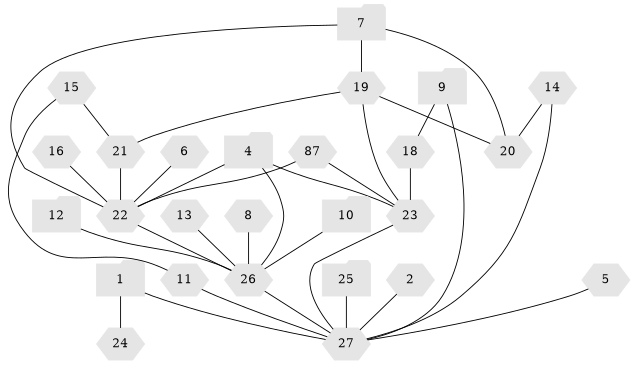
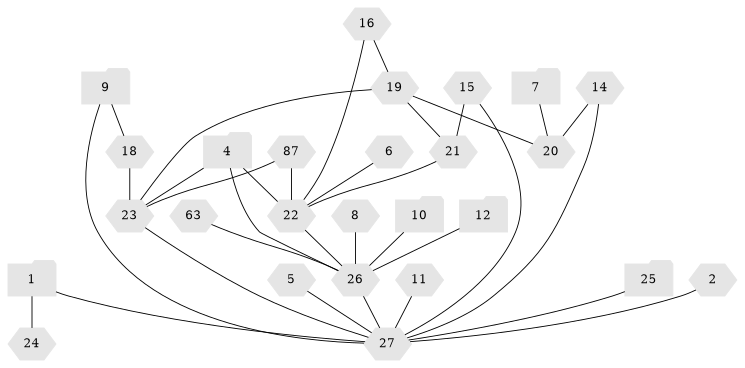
(89, 50) -> none
(361, 56) -> (381, 56)
(185, 216) -> (194, 216)
(25, 233) -> (512, 239)
